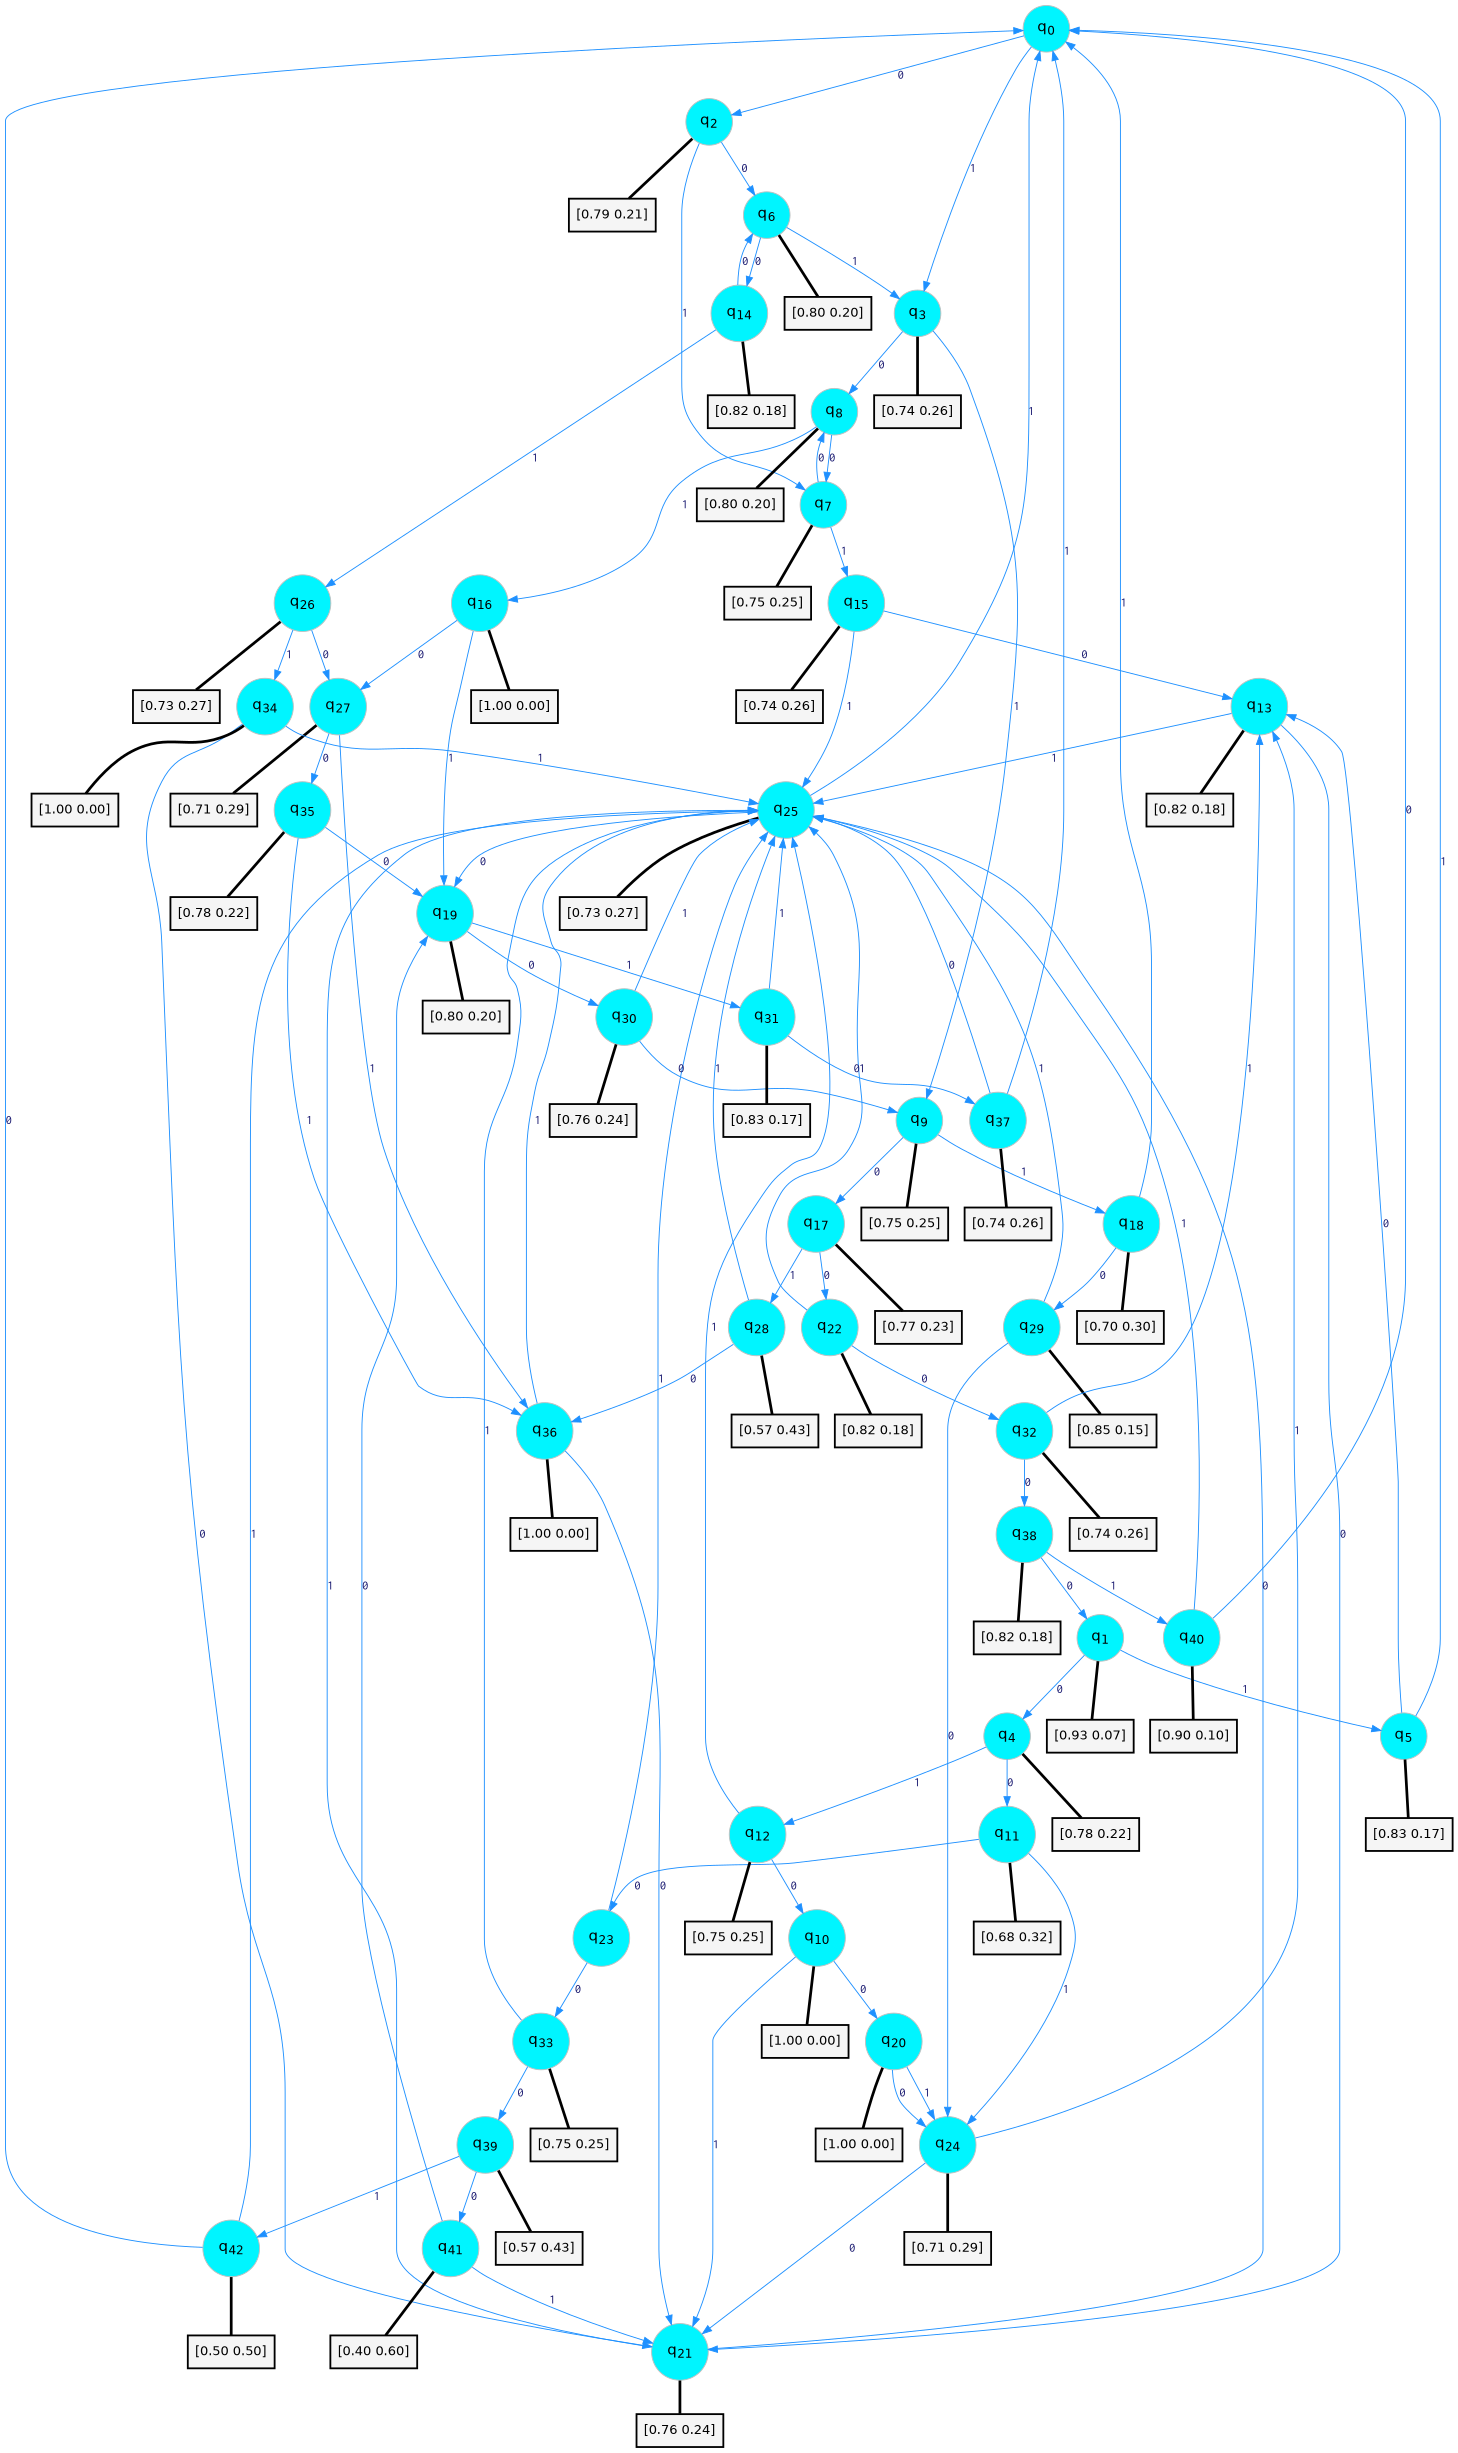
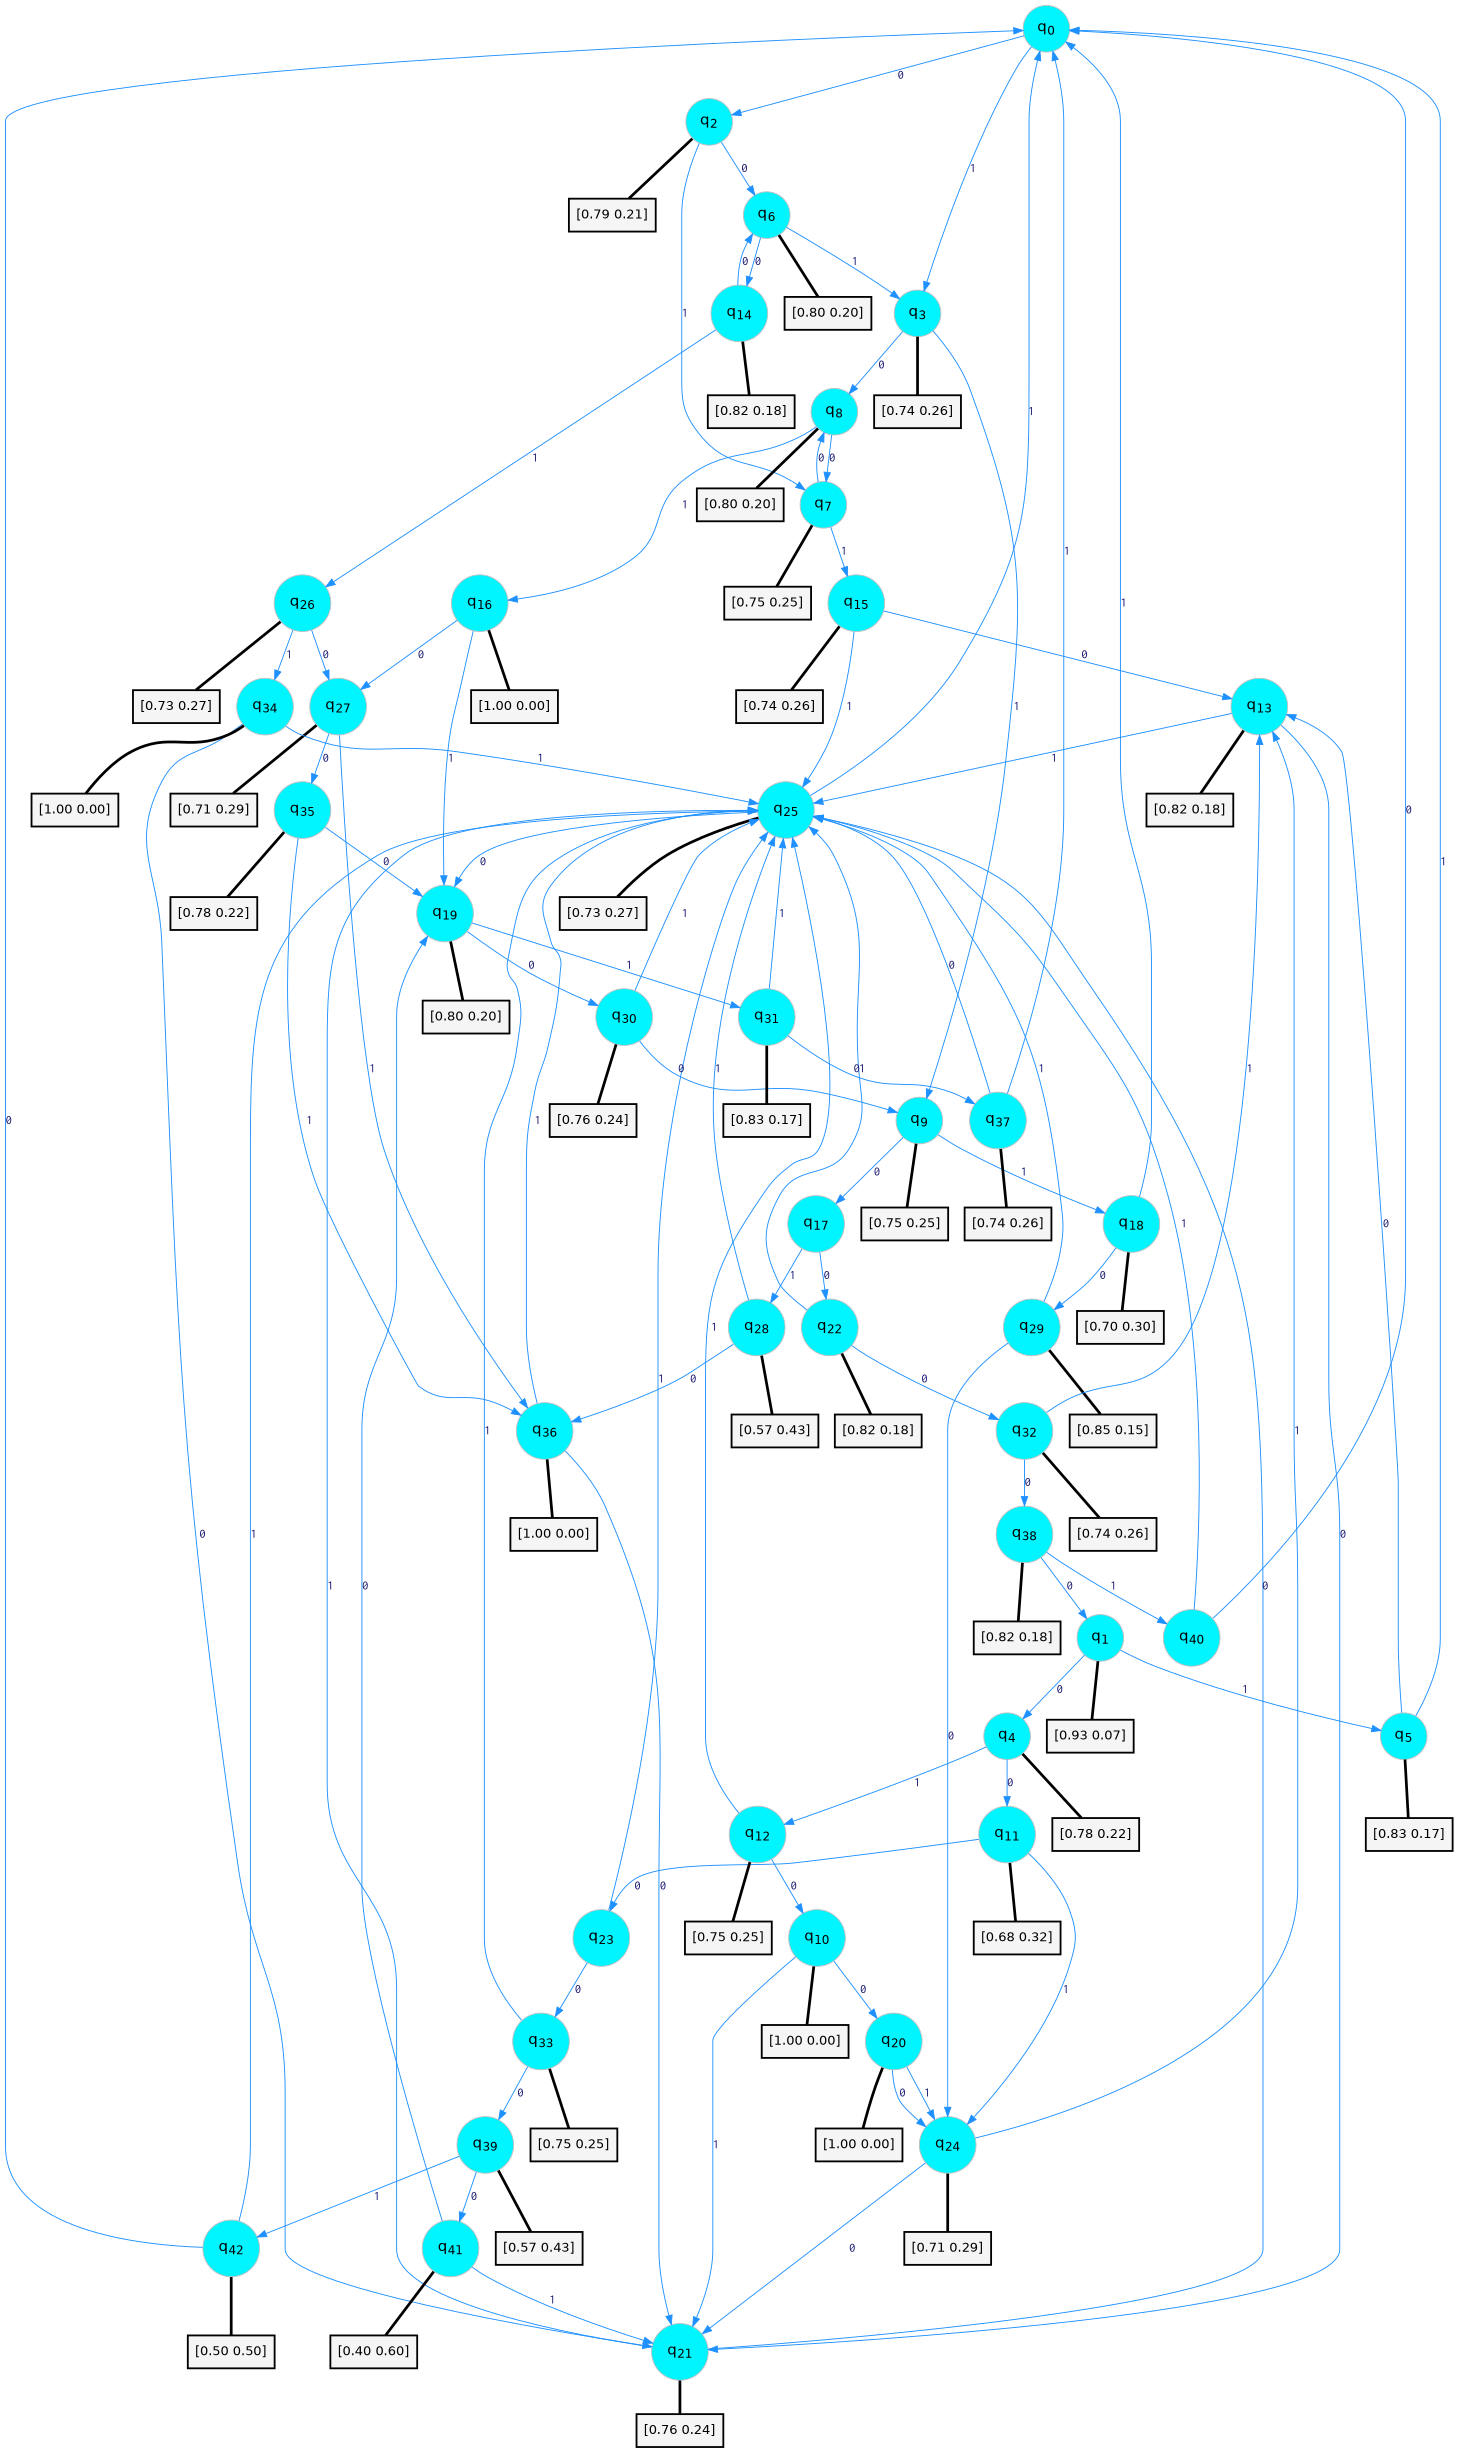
(918, 1327) -> none
(1194, 1736) -> none
